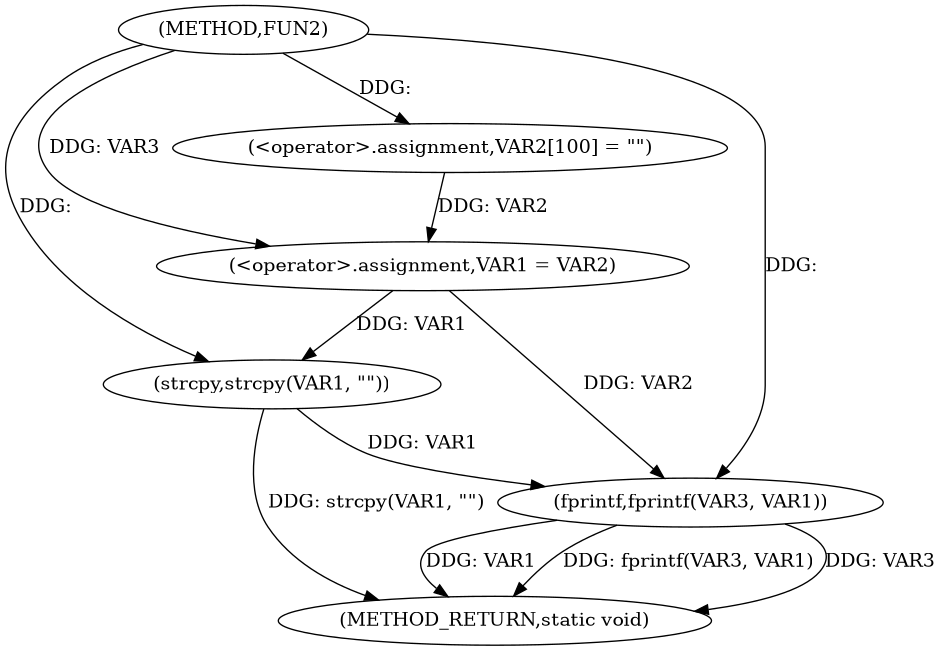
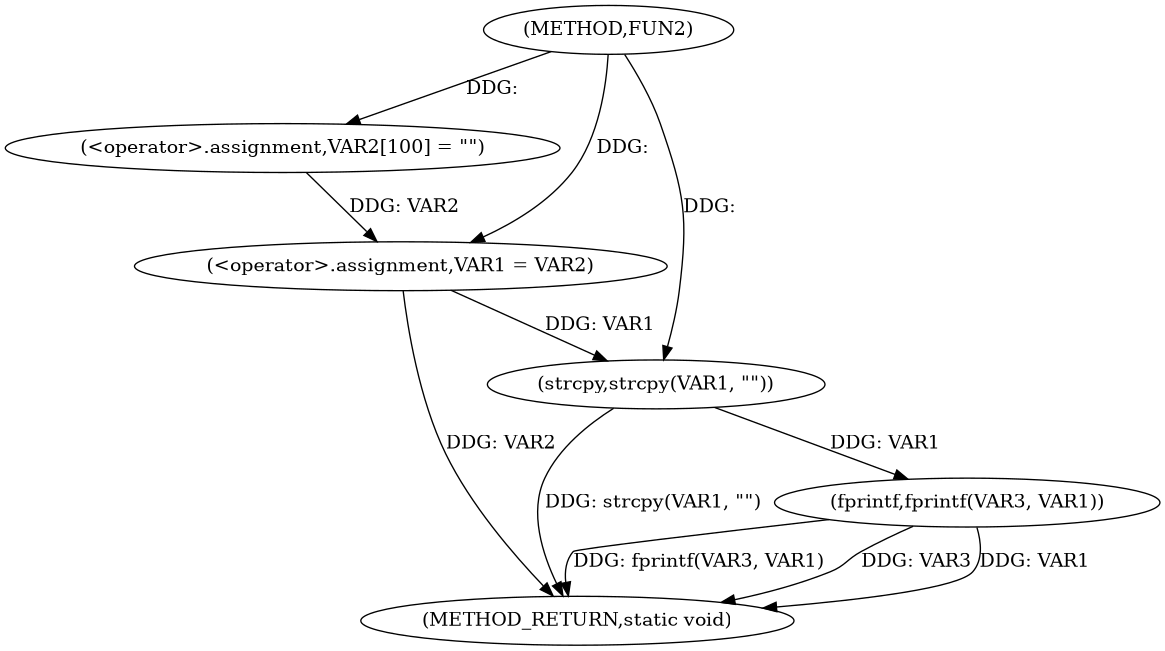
(738, 106) -> none
(105, 148) -> (626, 148)
(552, 380) -> (445, 452)
